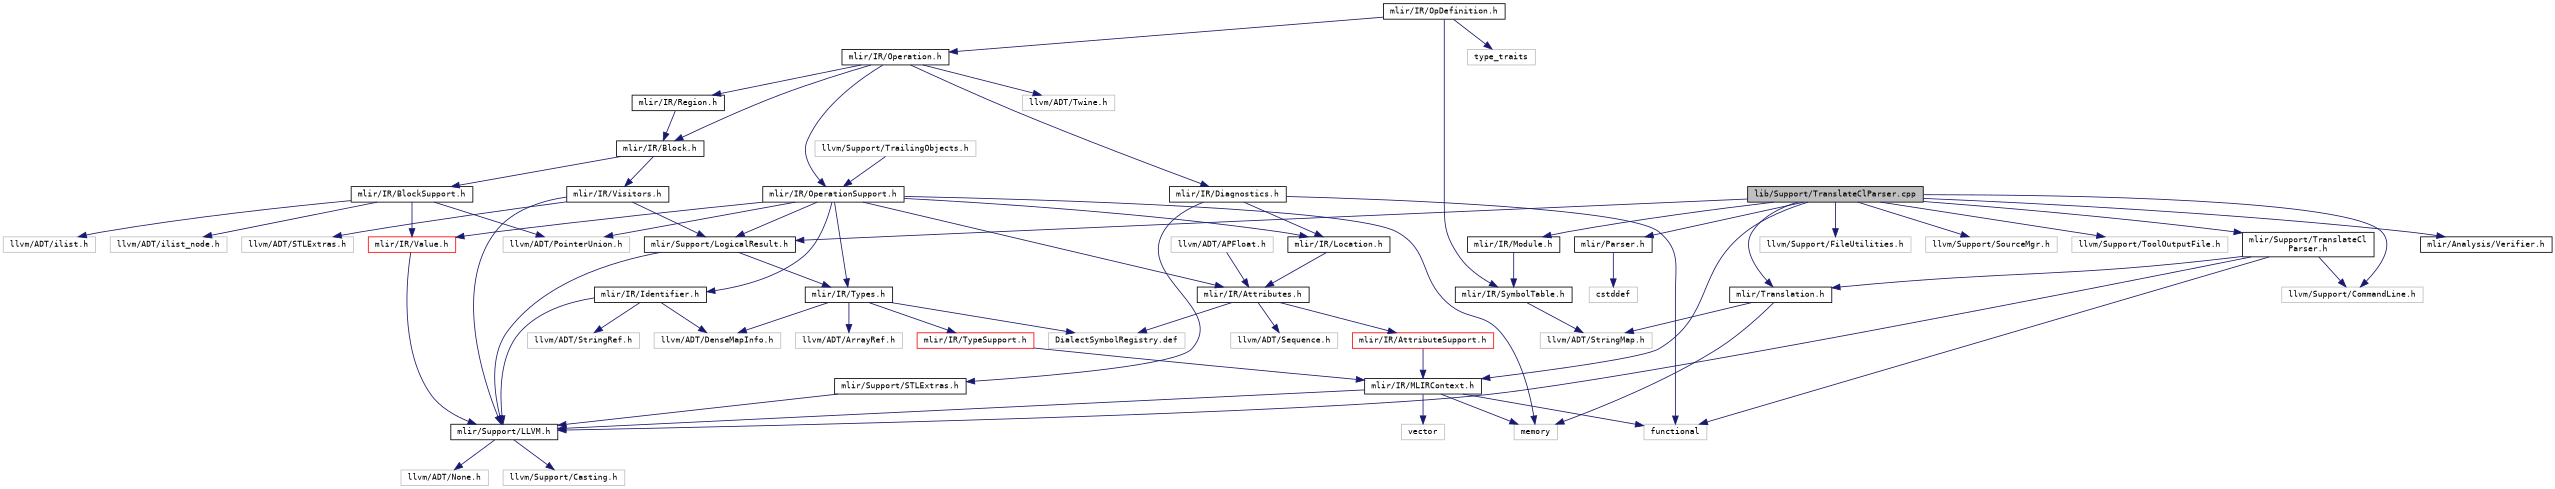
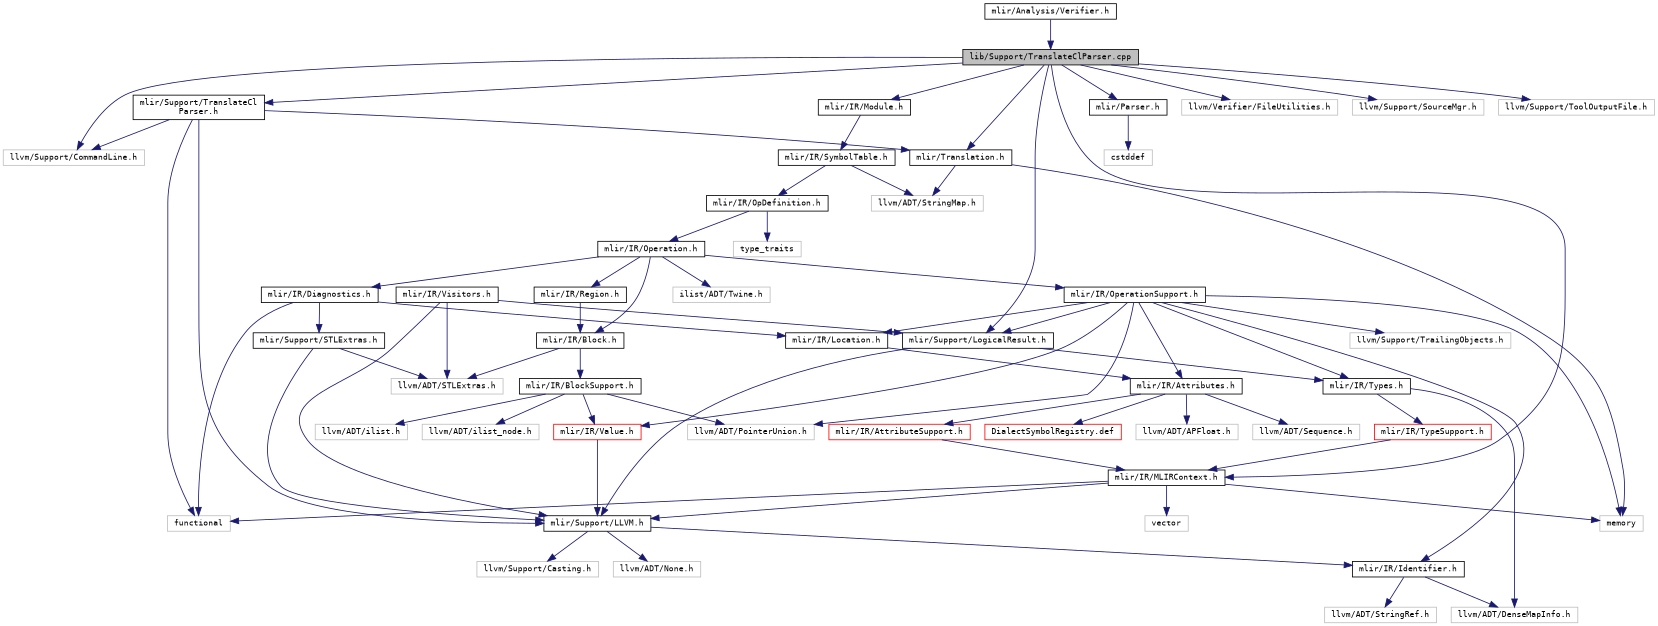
(1069, 103) -> (722, 295)
(1444, 160) -> (805, 178)
(642, 169) -> (518, 362)
(868, 169) -> (1279, 317)
(2180, 212) -> (1051, 30)
(1835, 245) -> (1260, 107)
(1235, 266) -> (1187, 405)
(979, 317) -> none
(519, 334) -> (997, 546)
(849, 341) -> none
(1117, 341) -> (1053, 432)
none -> (383, 363)
